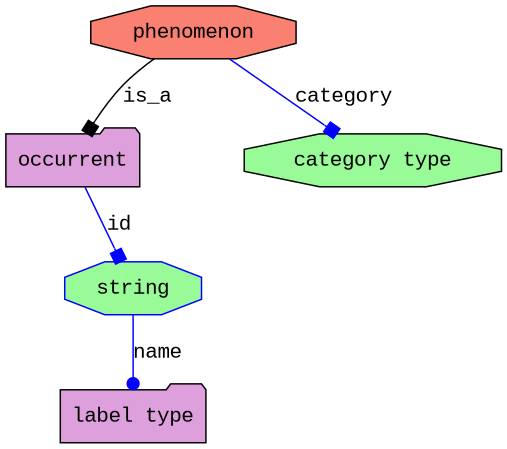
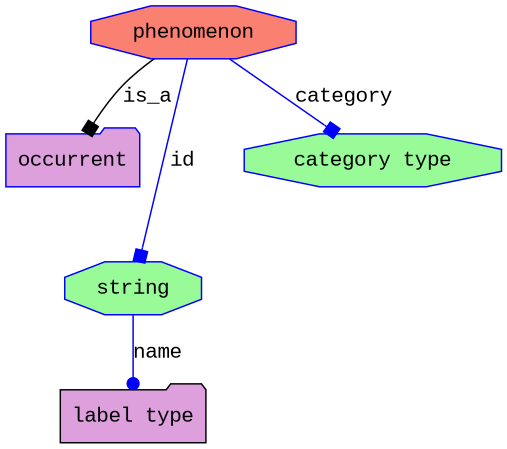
(193, 32) -> (193, 32)
(73, 160) -> (73, 160)
(373, 160) -> (373, 160)
(100, 217) -> (165, 153)
